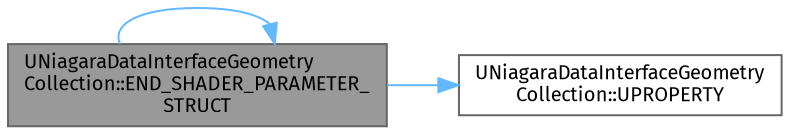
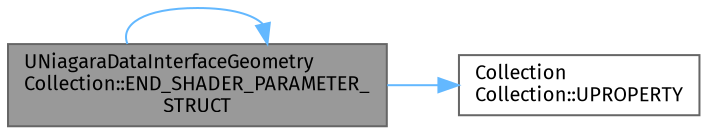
(620, 85) -> (579, 85)
